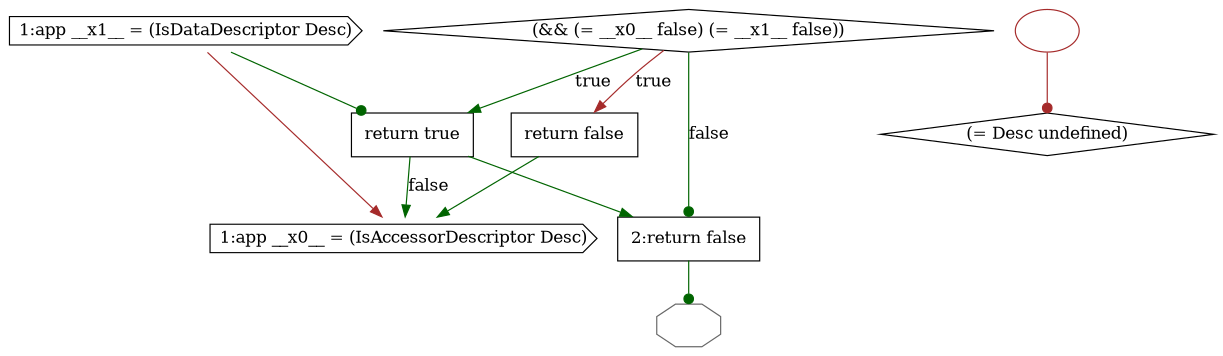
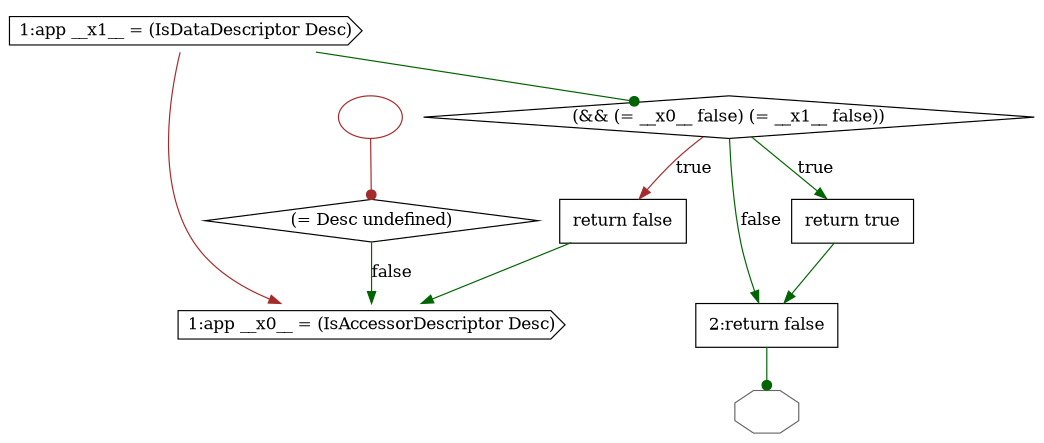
(294, 80) -> (473, 76)
(689, 130) -> (736, 216)
(408, 181) -> (372, 267)
